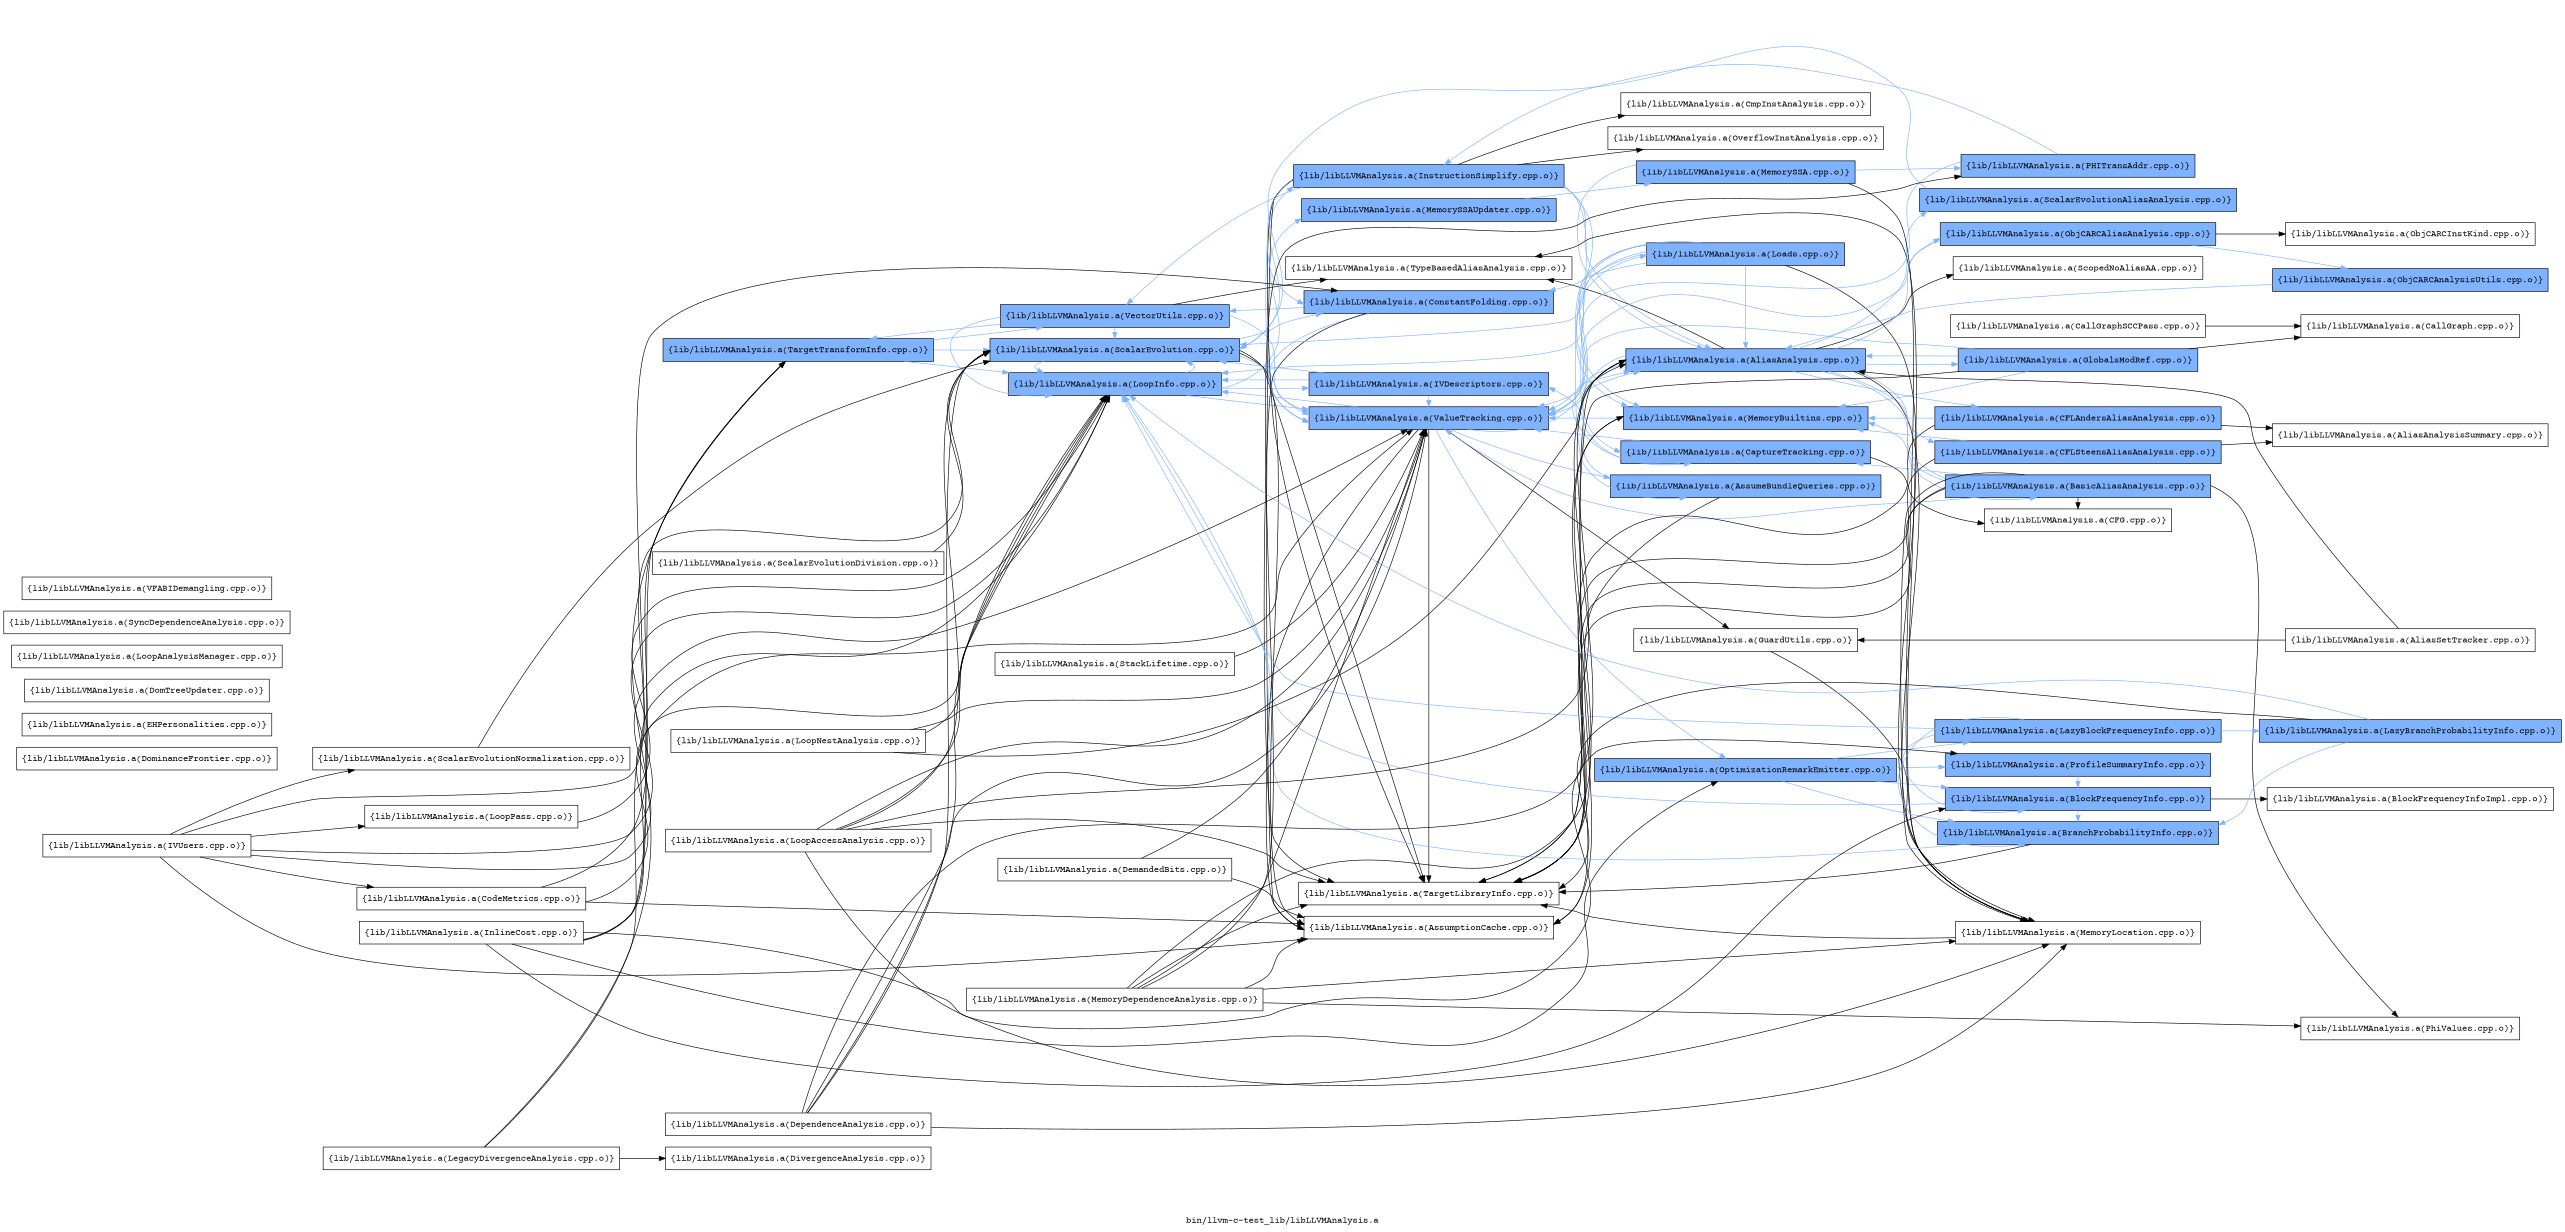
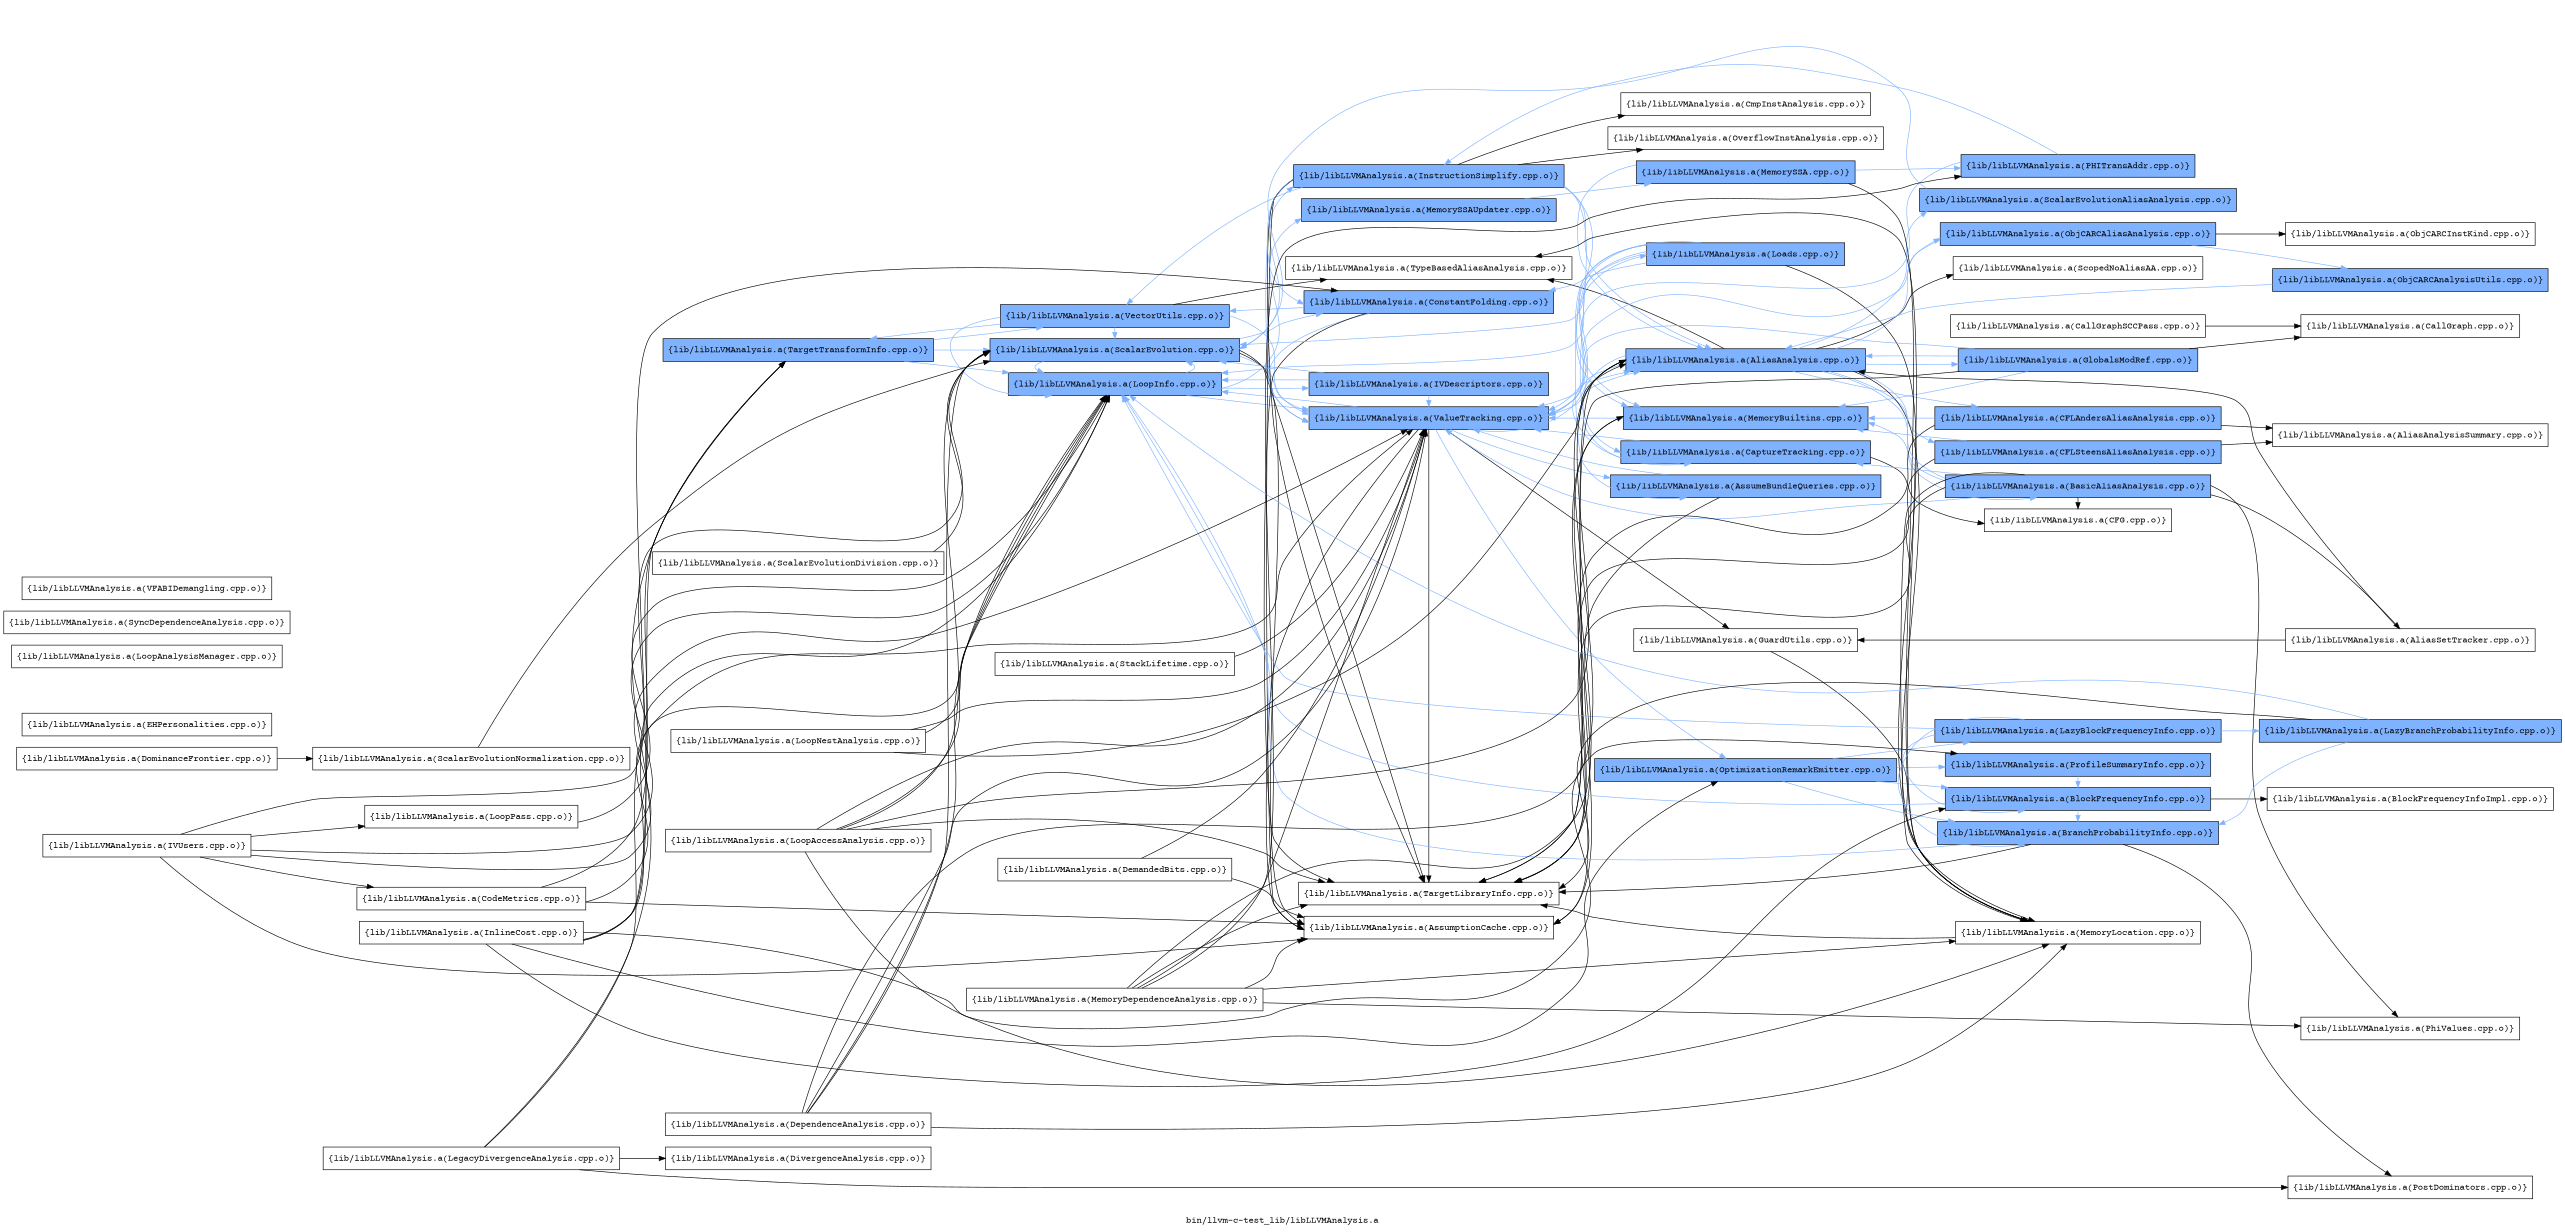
(1746, 300) -> none
(1588, 462) -> (1568, 457)
(1642, 585) -> (2311, 547)
(147, 691) -> none
(257, 797) -> (292, 759)
none -> (2410, 1187)
